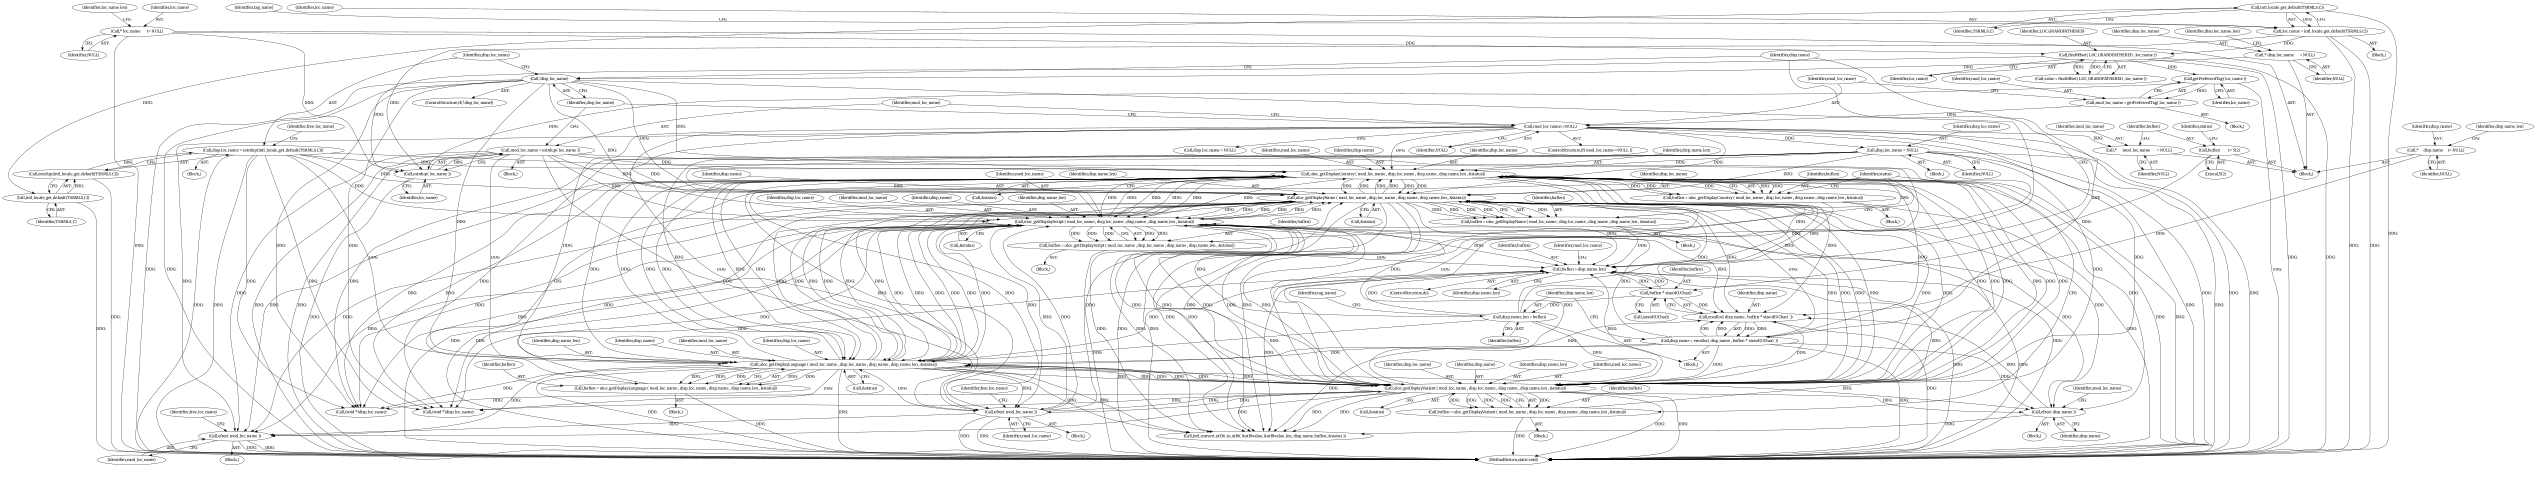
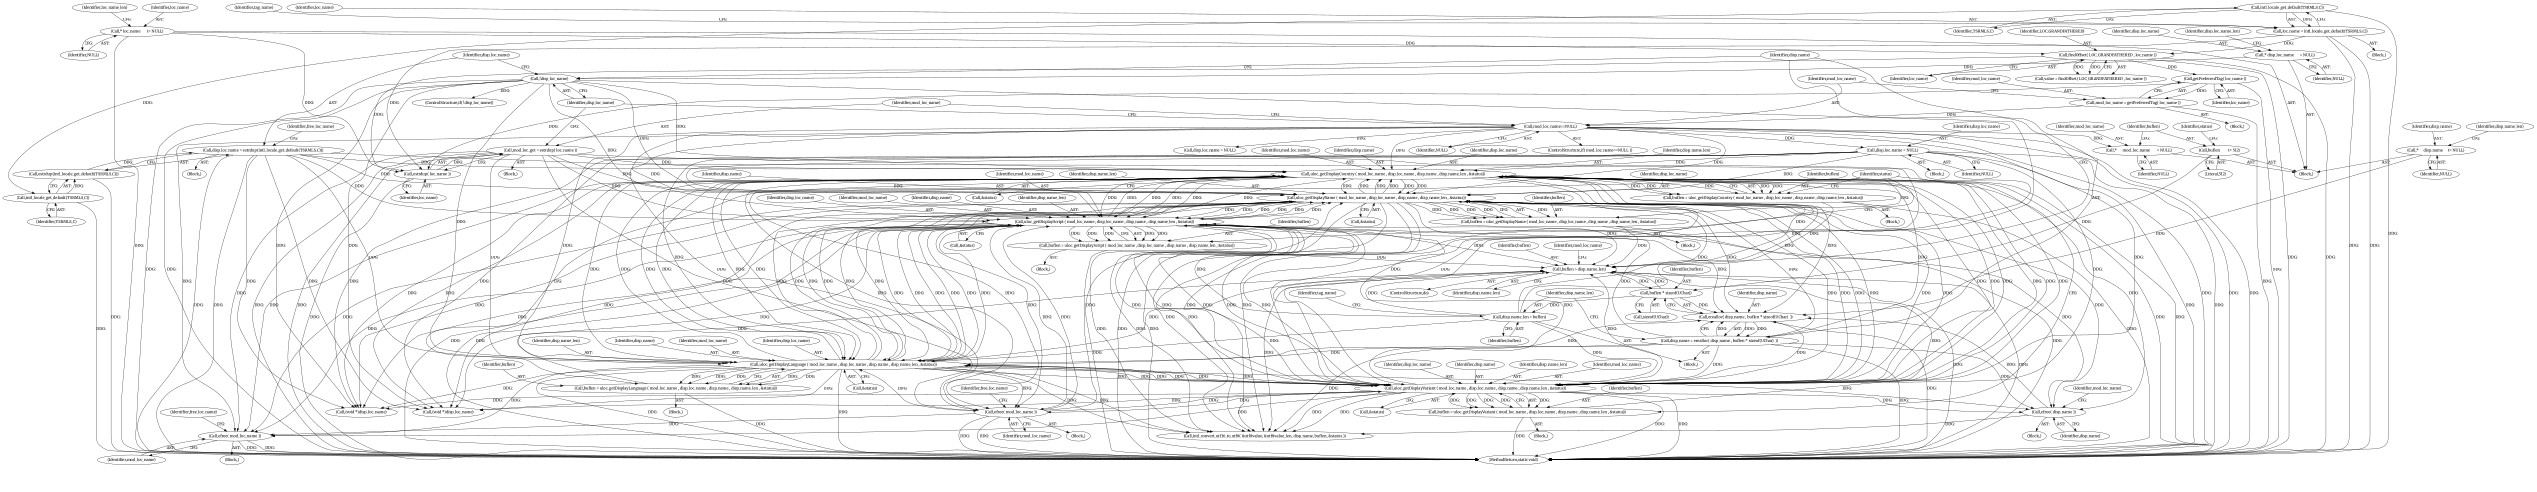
(506, 91) -> (506, 91)
(541, 150) -> (541, 150)
none -> (2253, 448)
